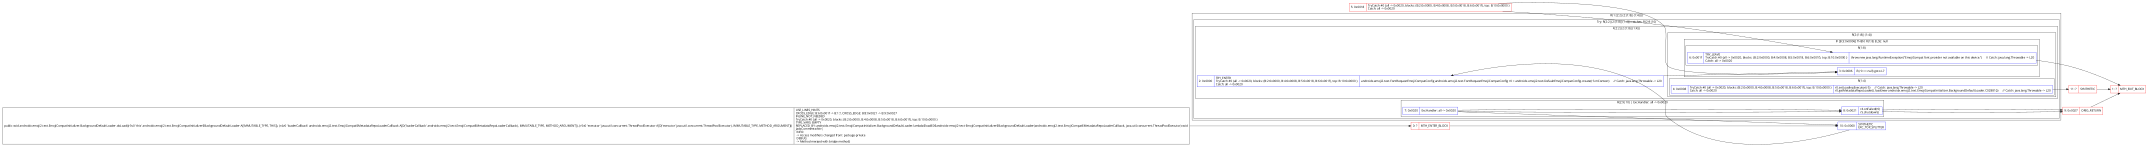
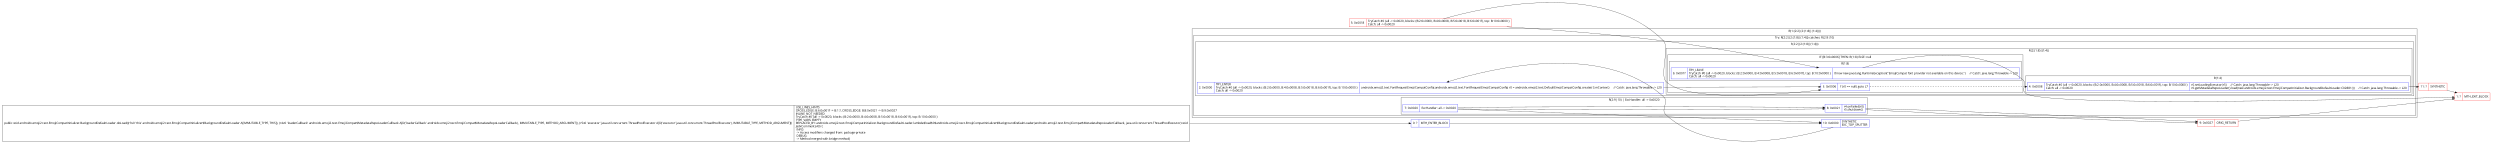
none -> (1947, 87)
(1430, 126) -> (1430, 123)
